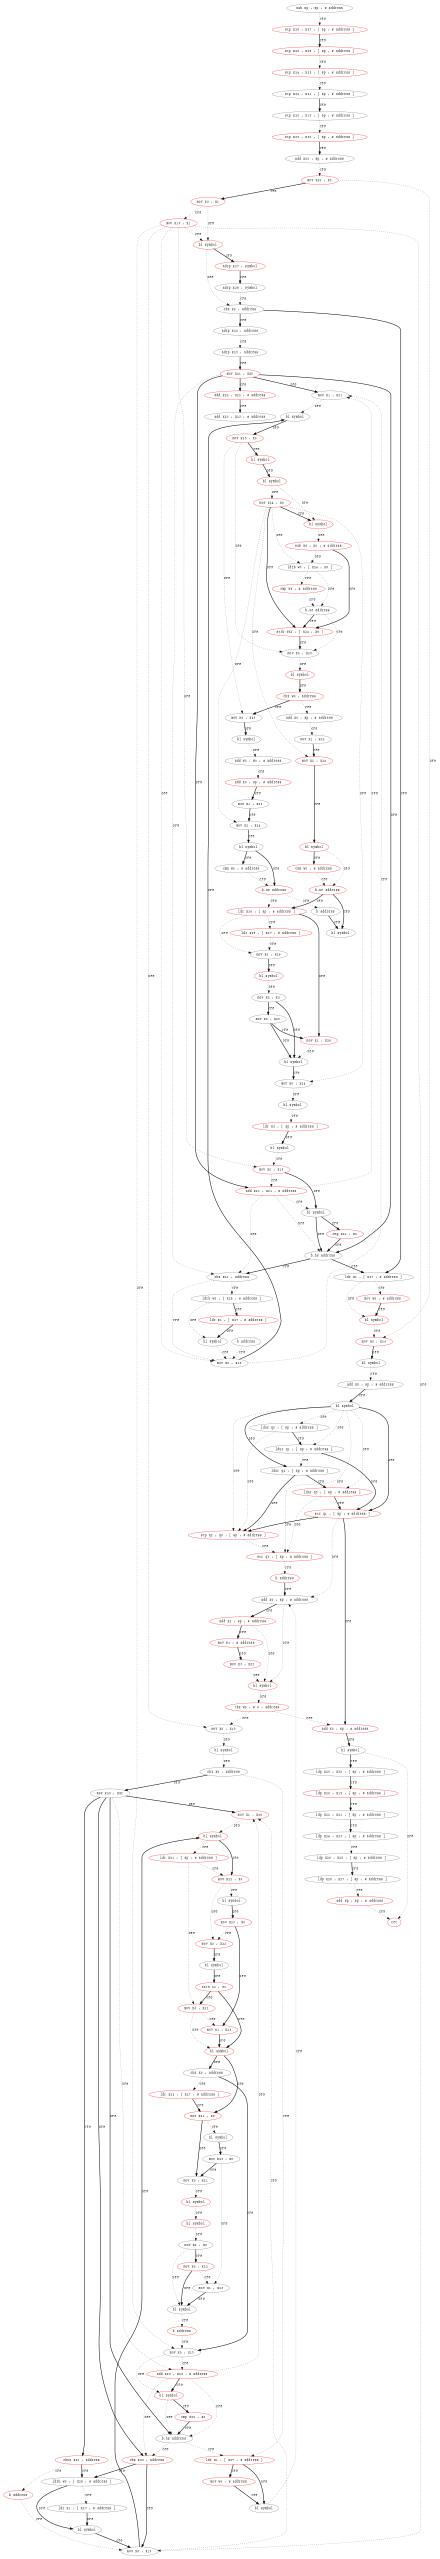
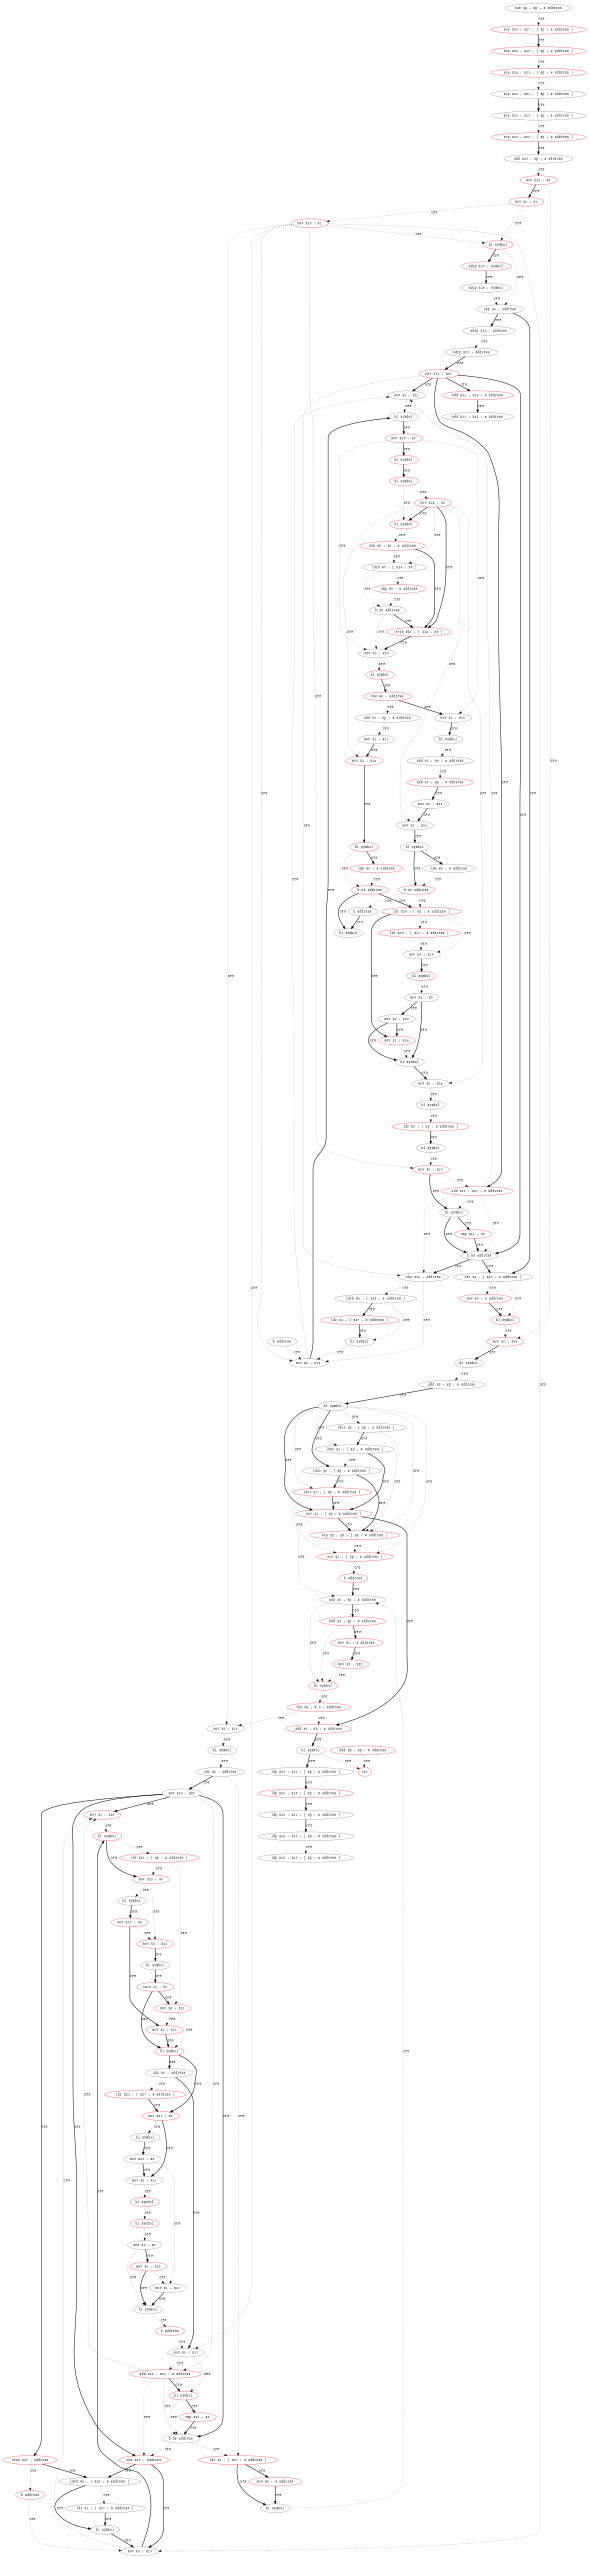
(353, 1879) -> none
